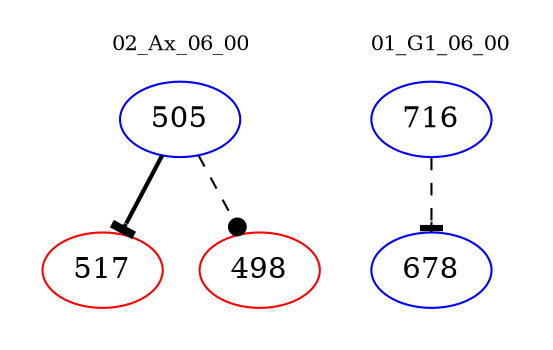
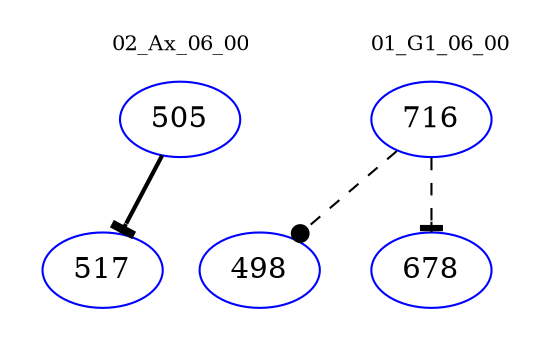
(216, 187) -> (368, 176)
(103, 270) -> (103, 270)
(260, 270) -> (260, 270)
